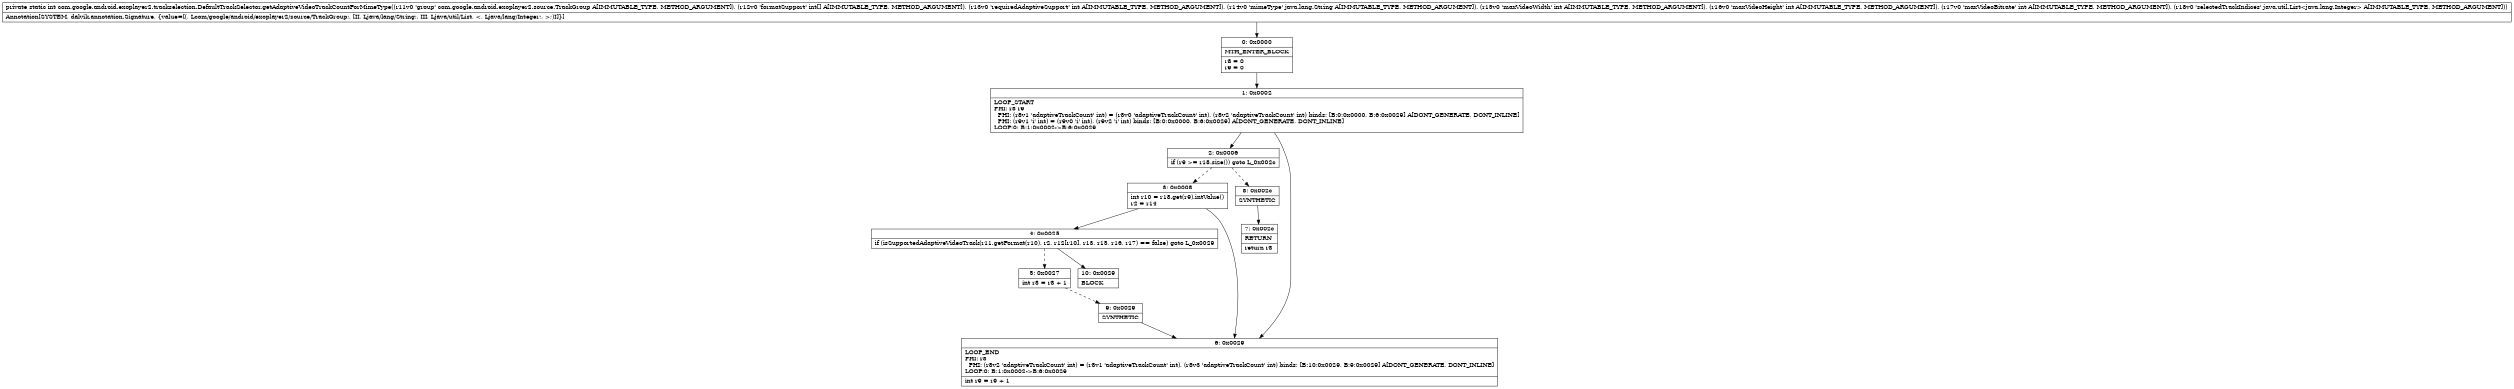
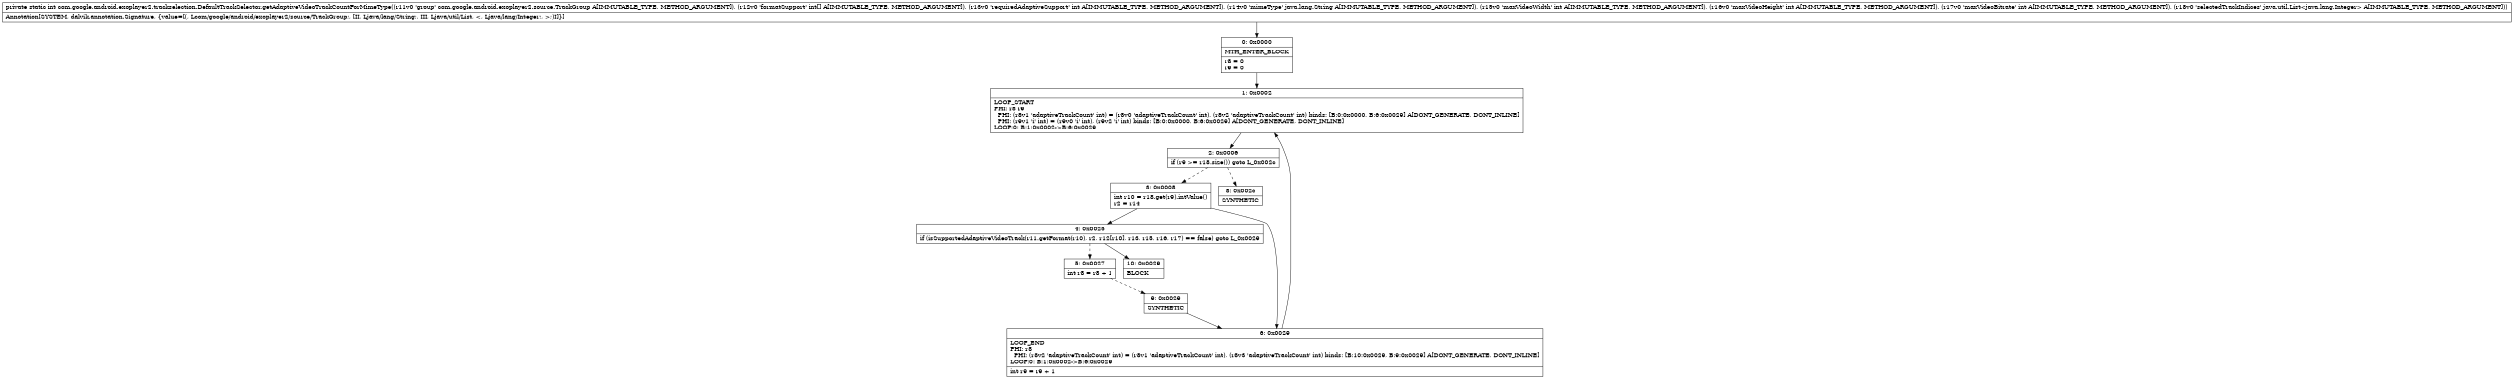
(1291, 236) -> (1291, 232)
(1259, 239) -> none
